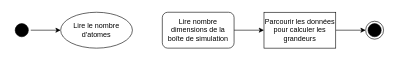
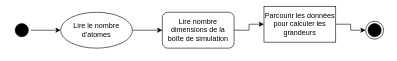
none -> (156, 30)
(300, 30) -> (300, 24)
